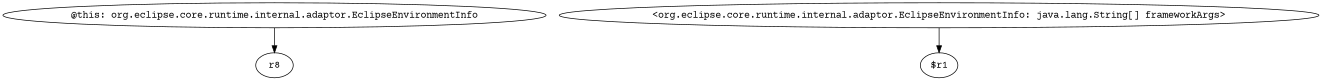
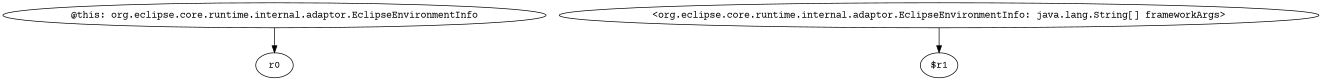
(274, 65) -> (274, 65)
